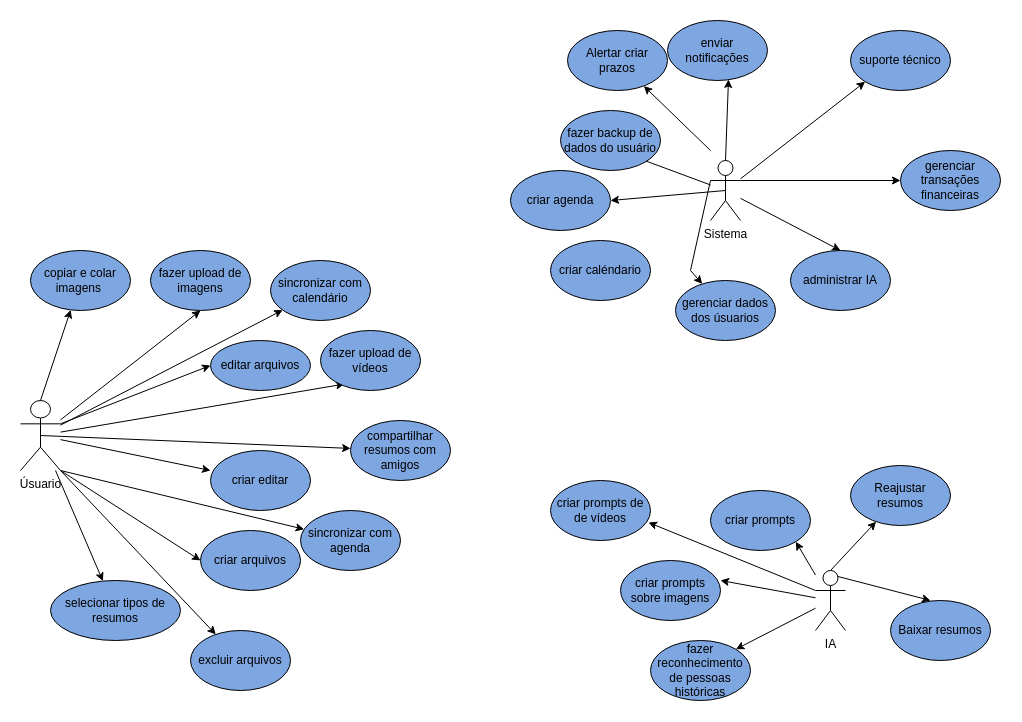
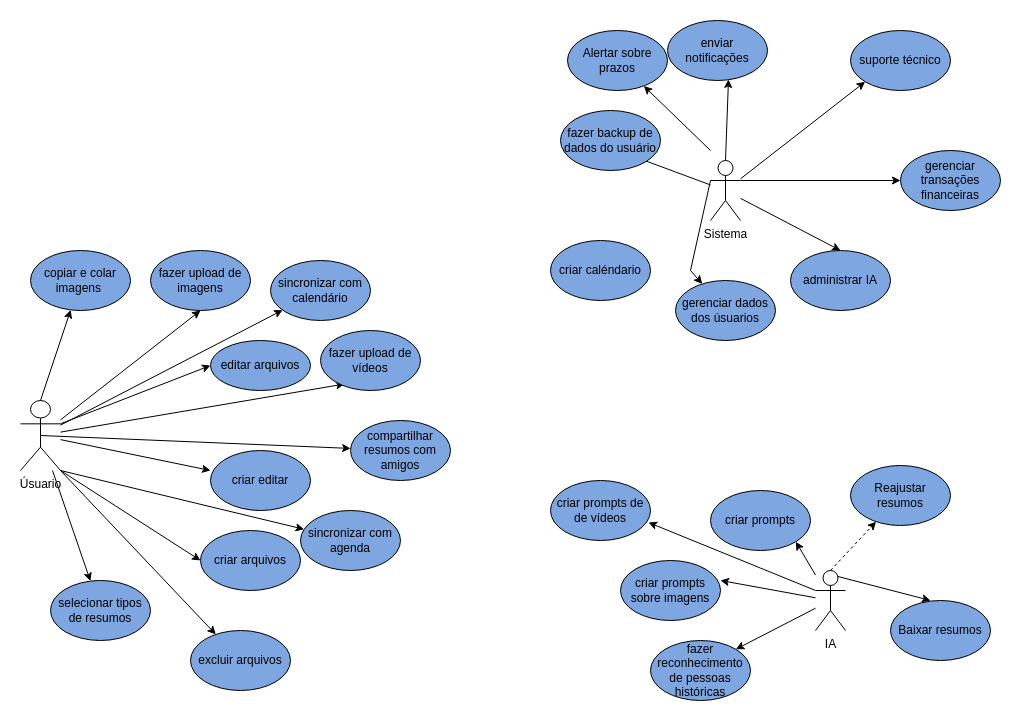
(618, 61) -> (618, 61)
(670, 195) -> none
(561, 201) -> none
(852, 548) -> (852, 548)
(116, 611) -> (101, 611)
